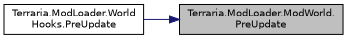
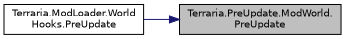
(261, 19) -> (260, 19)
